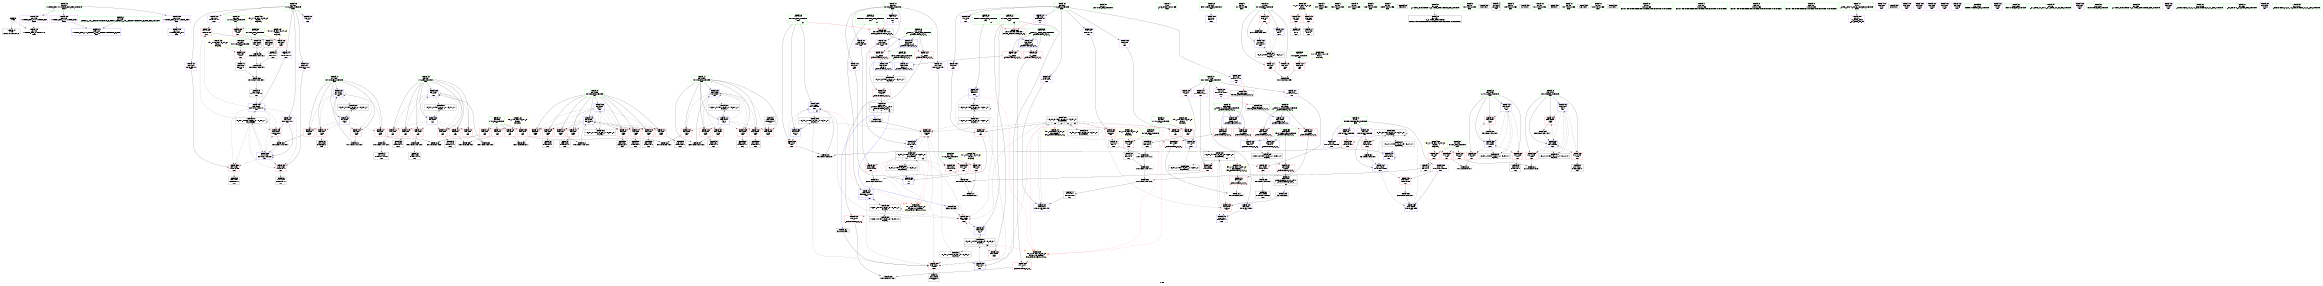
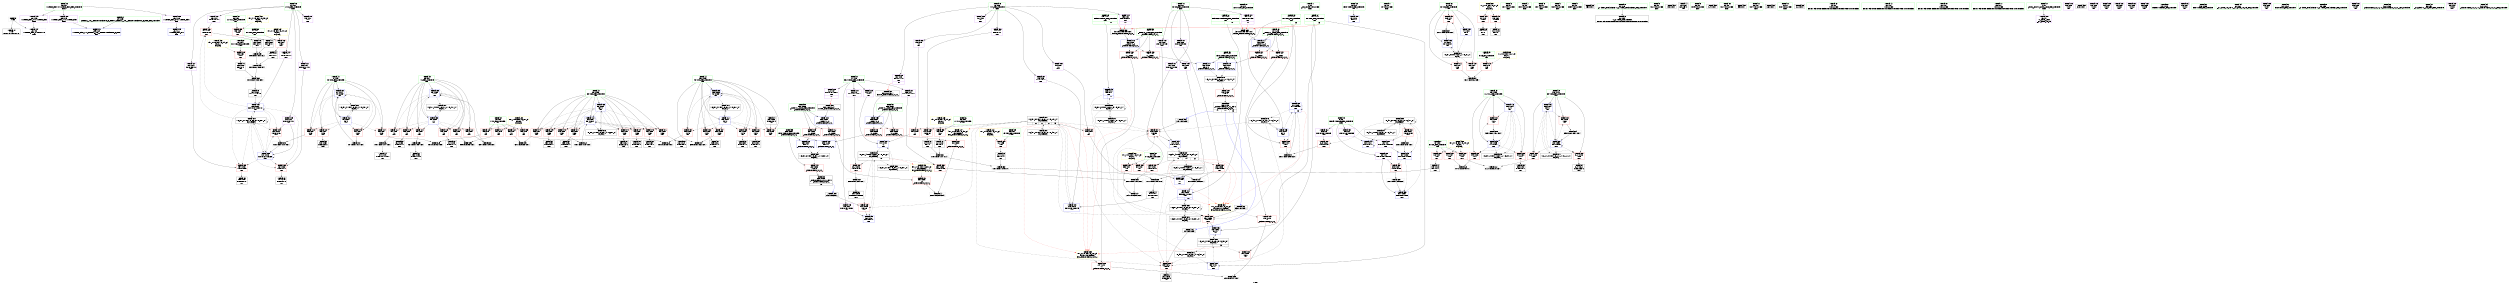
(1366, 138) -> (1398, 138)
